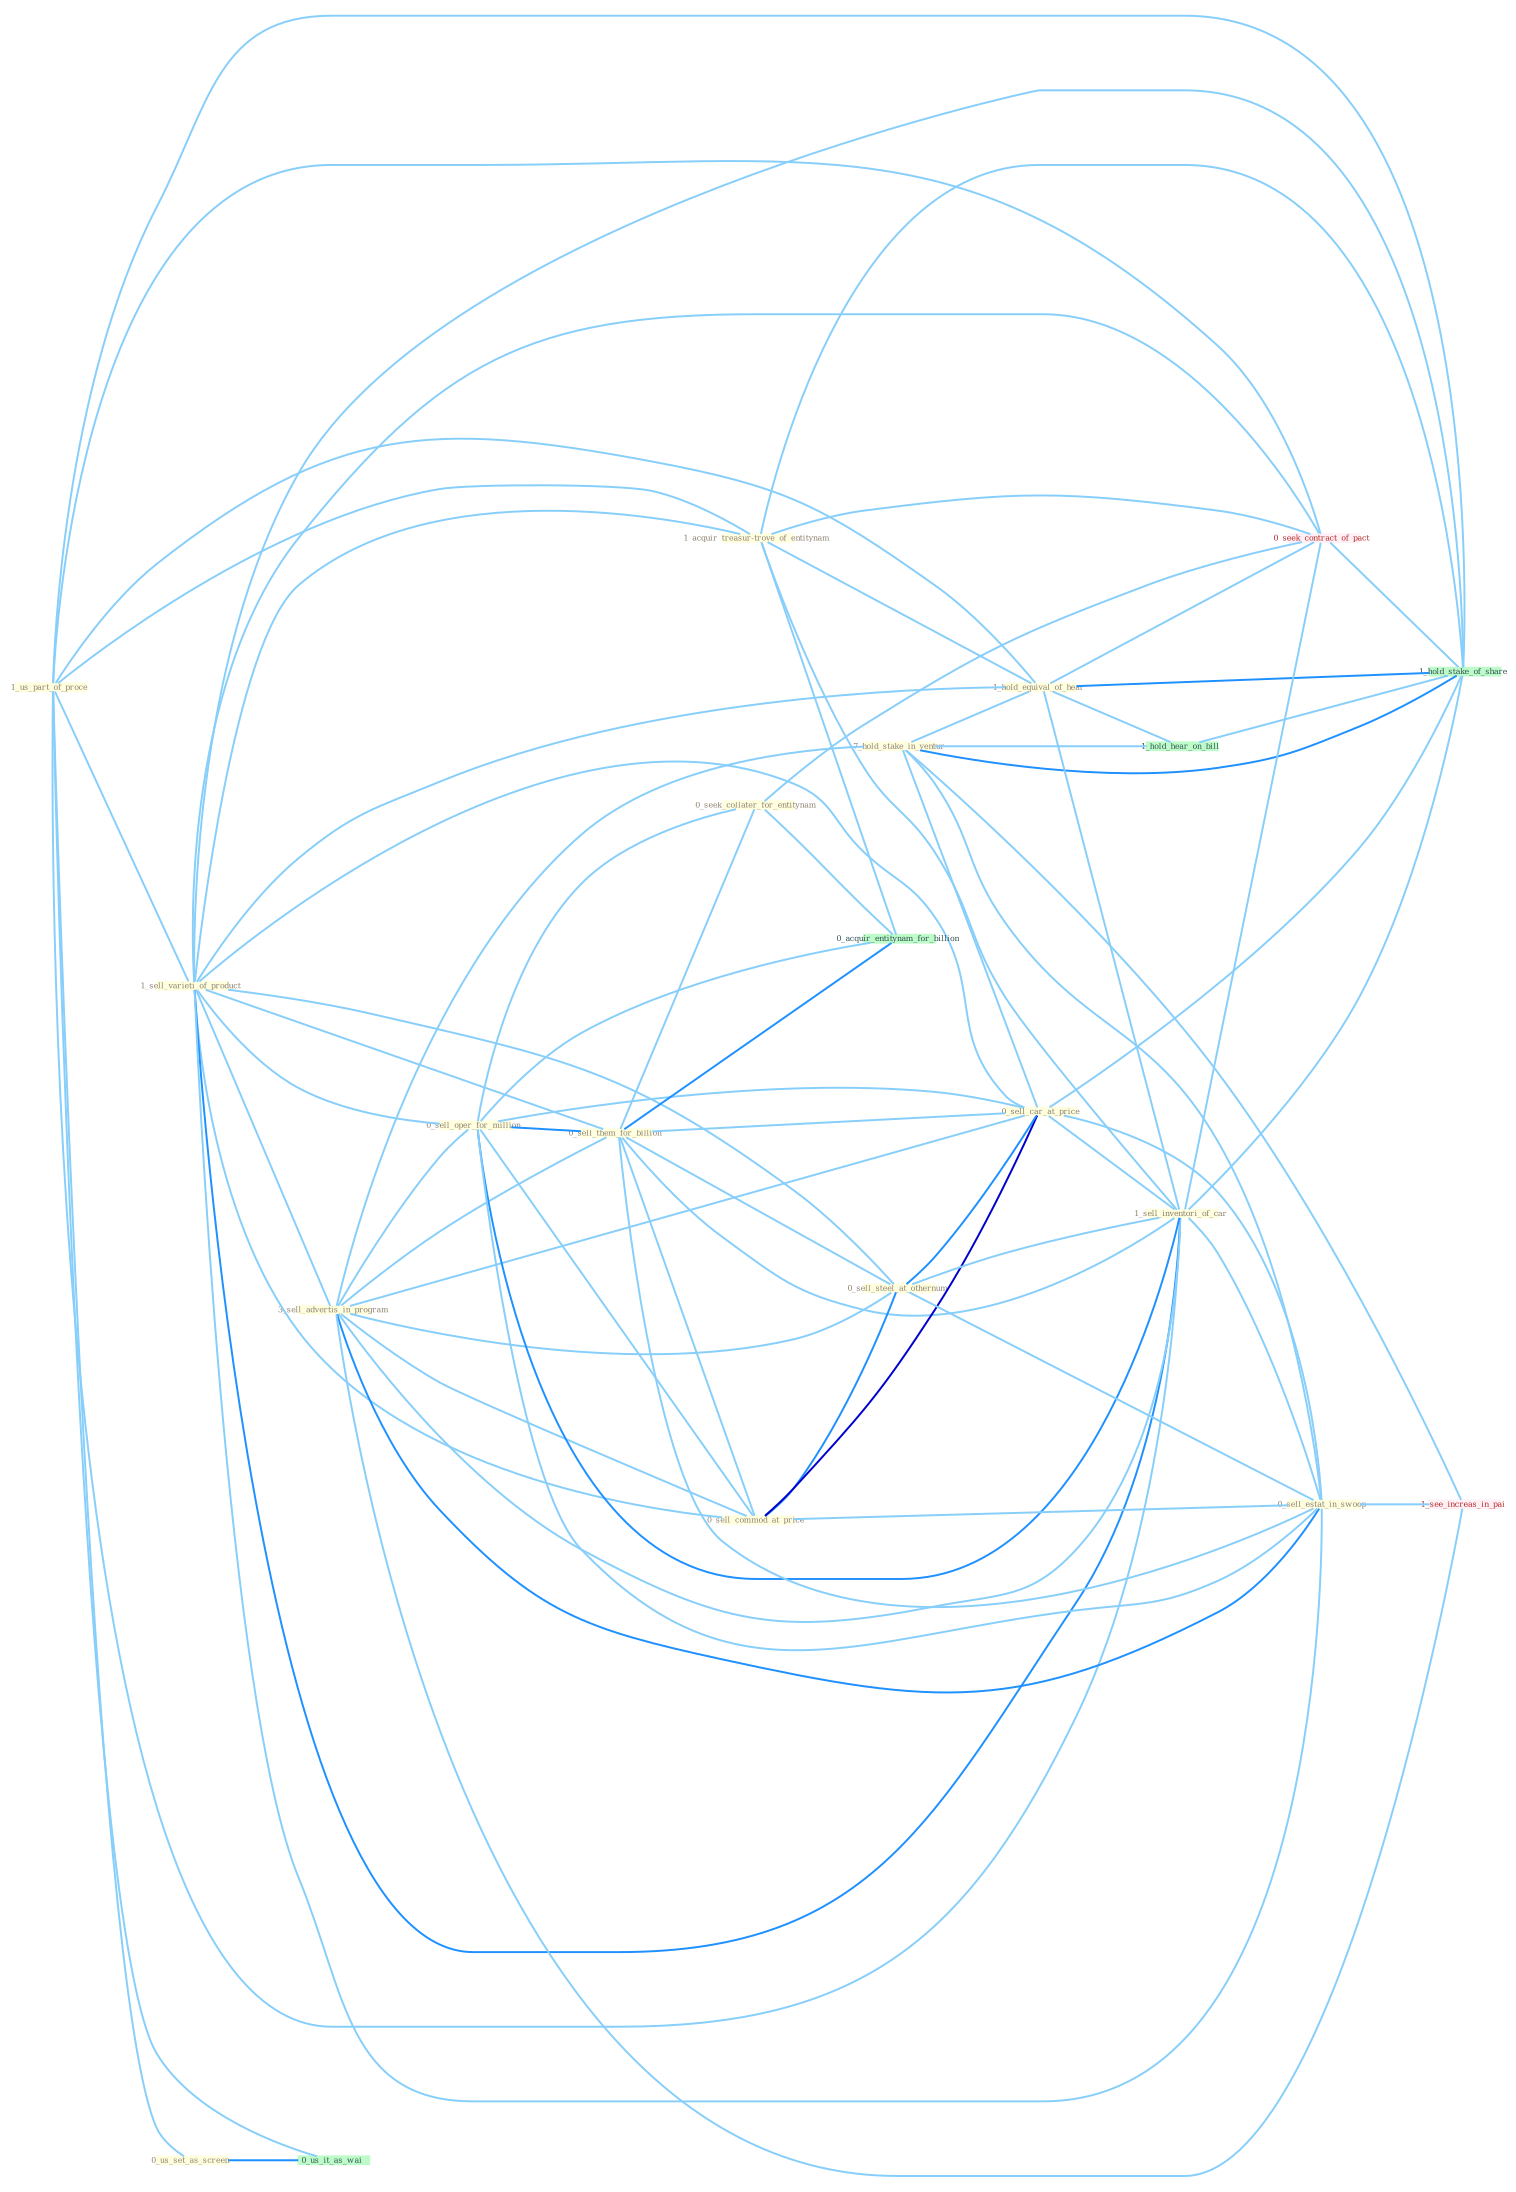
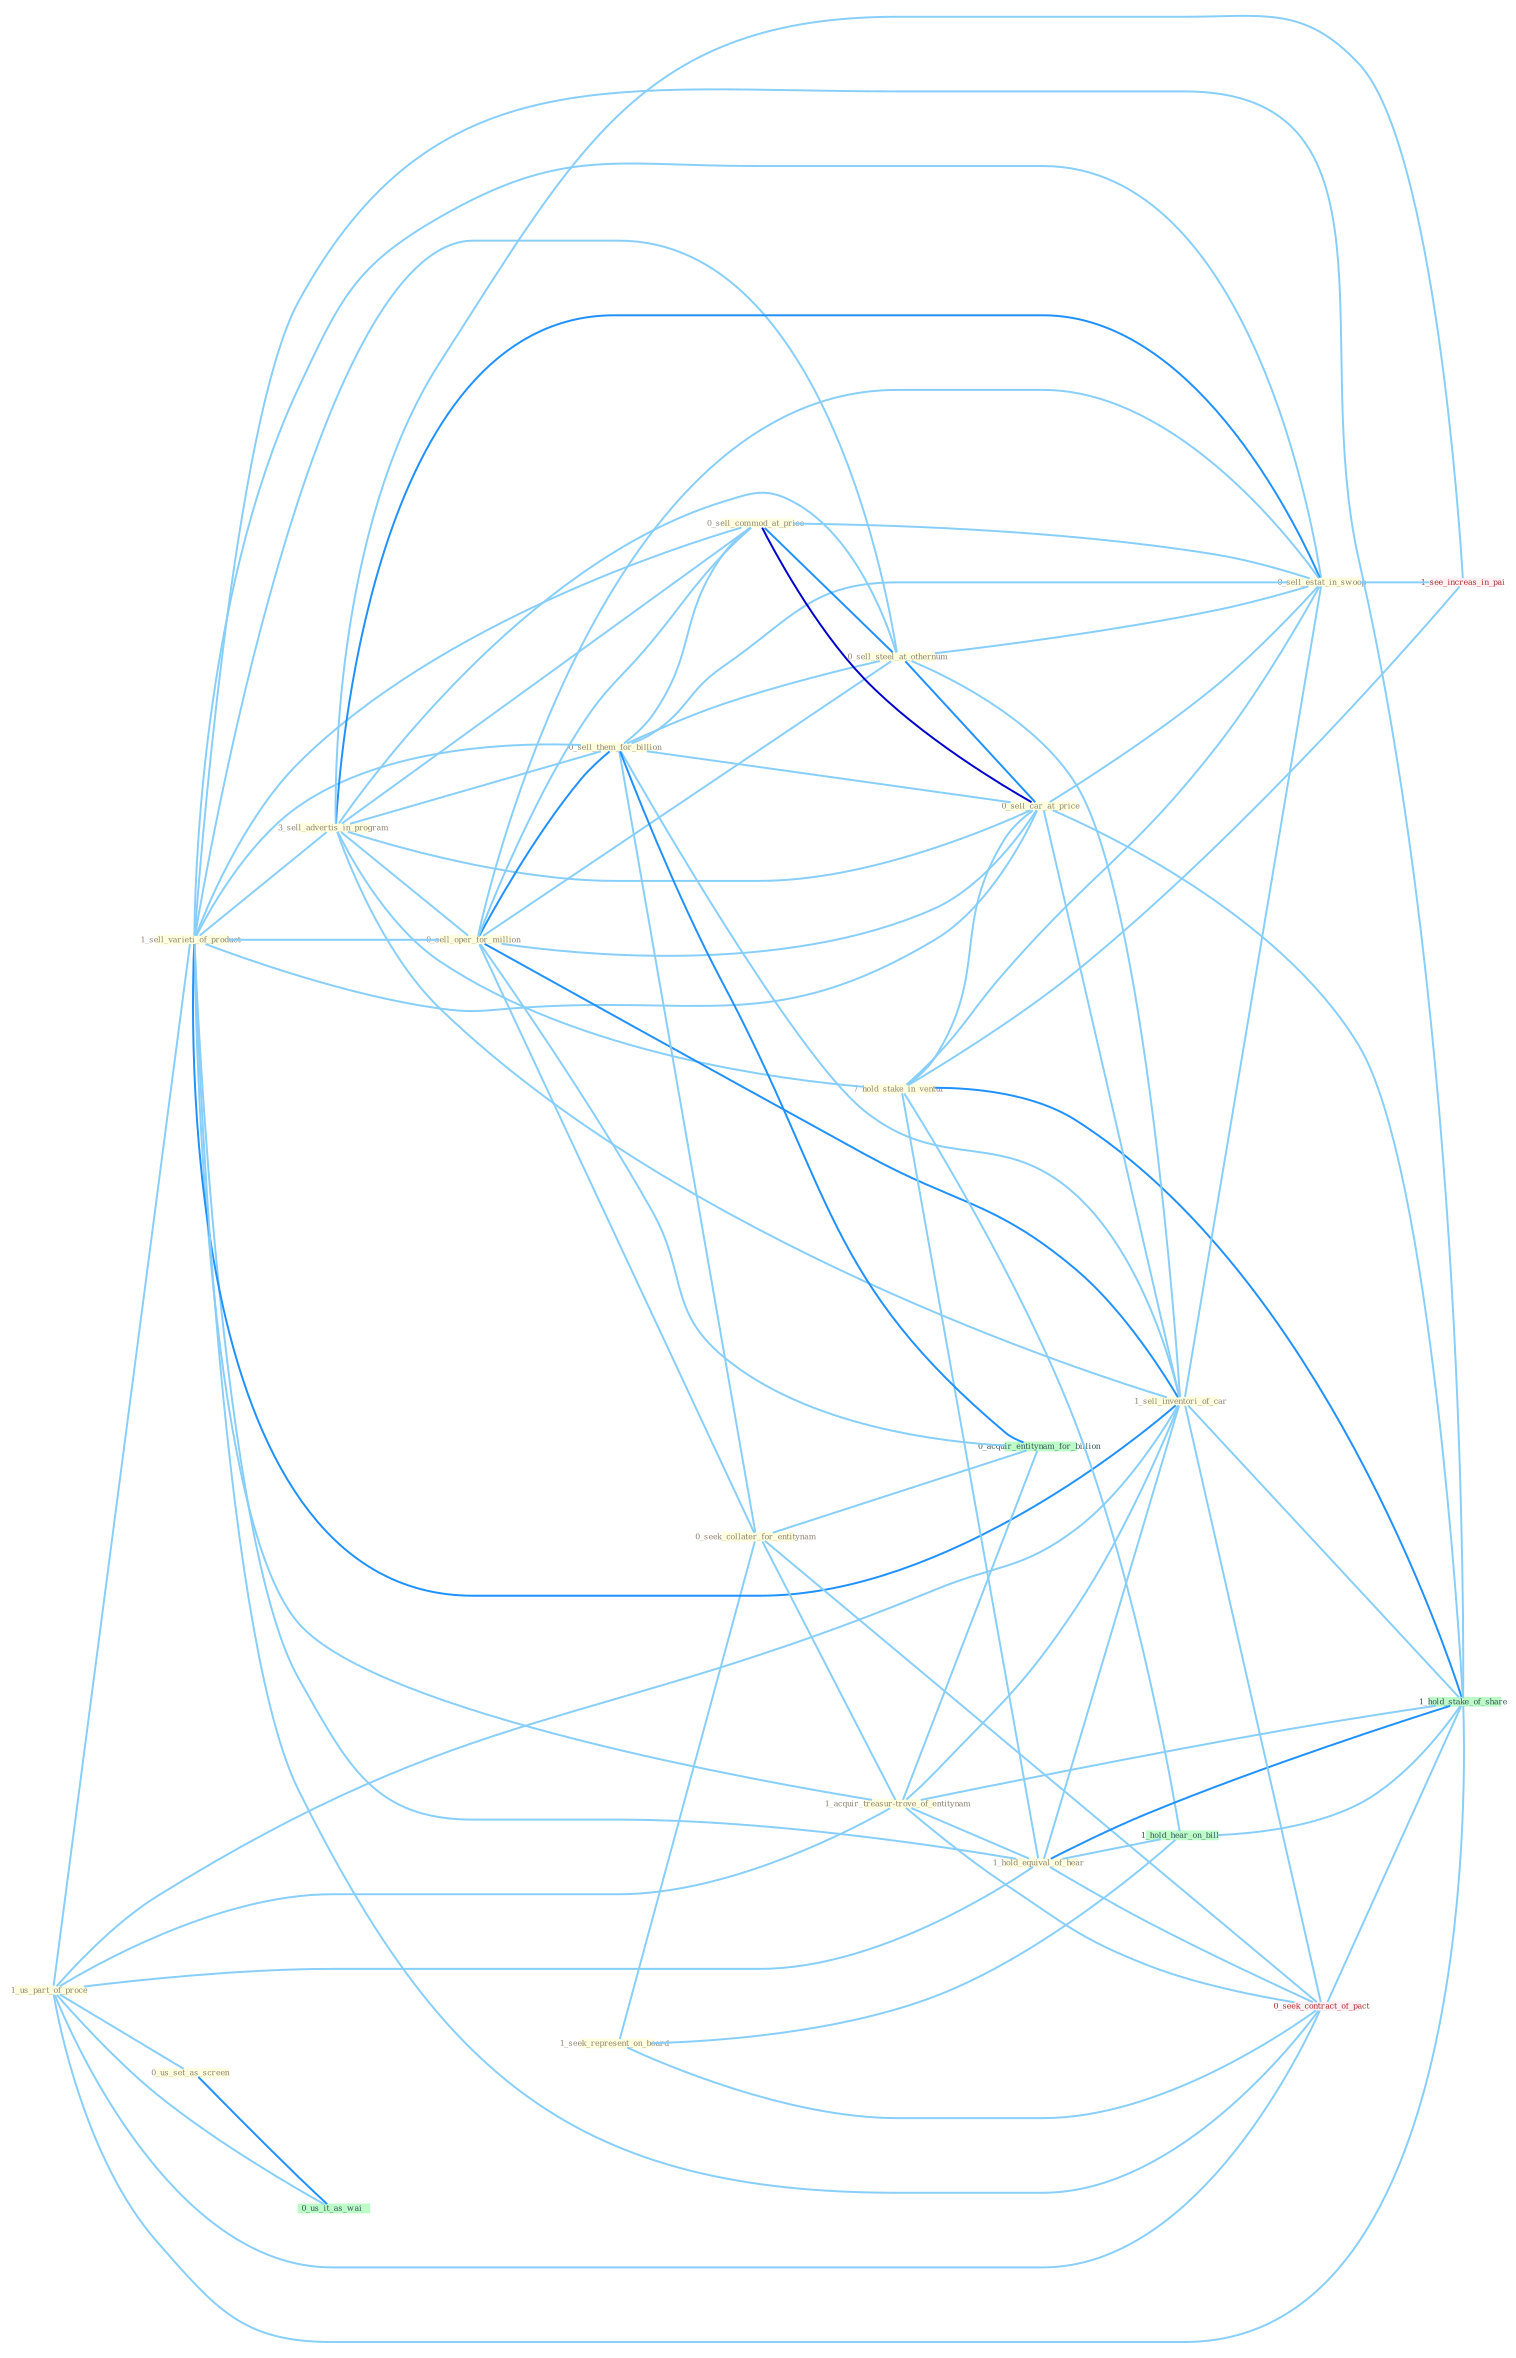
none -> (687, 798)
none -> (829, 1671)
none -> (617, 2043)
